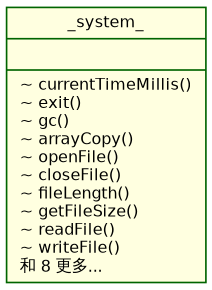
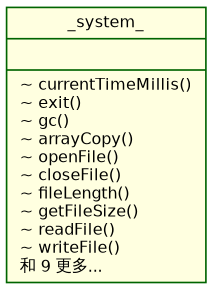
(62, 266) -> (62, 266)
